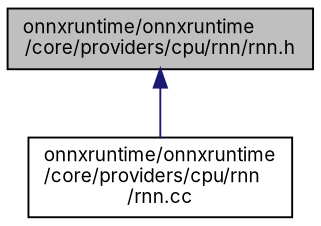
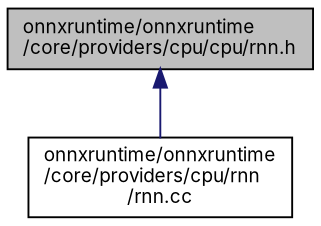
(160, 39) -> (160, 39)
